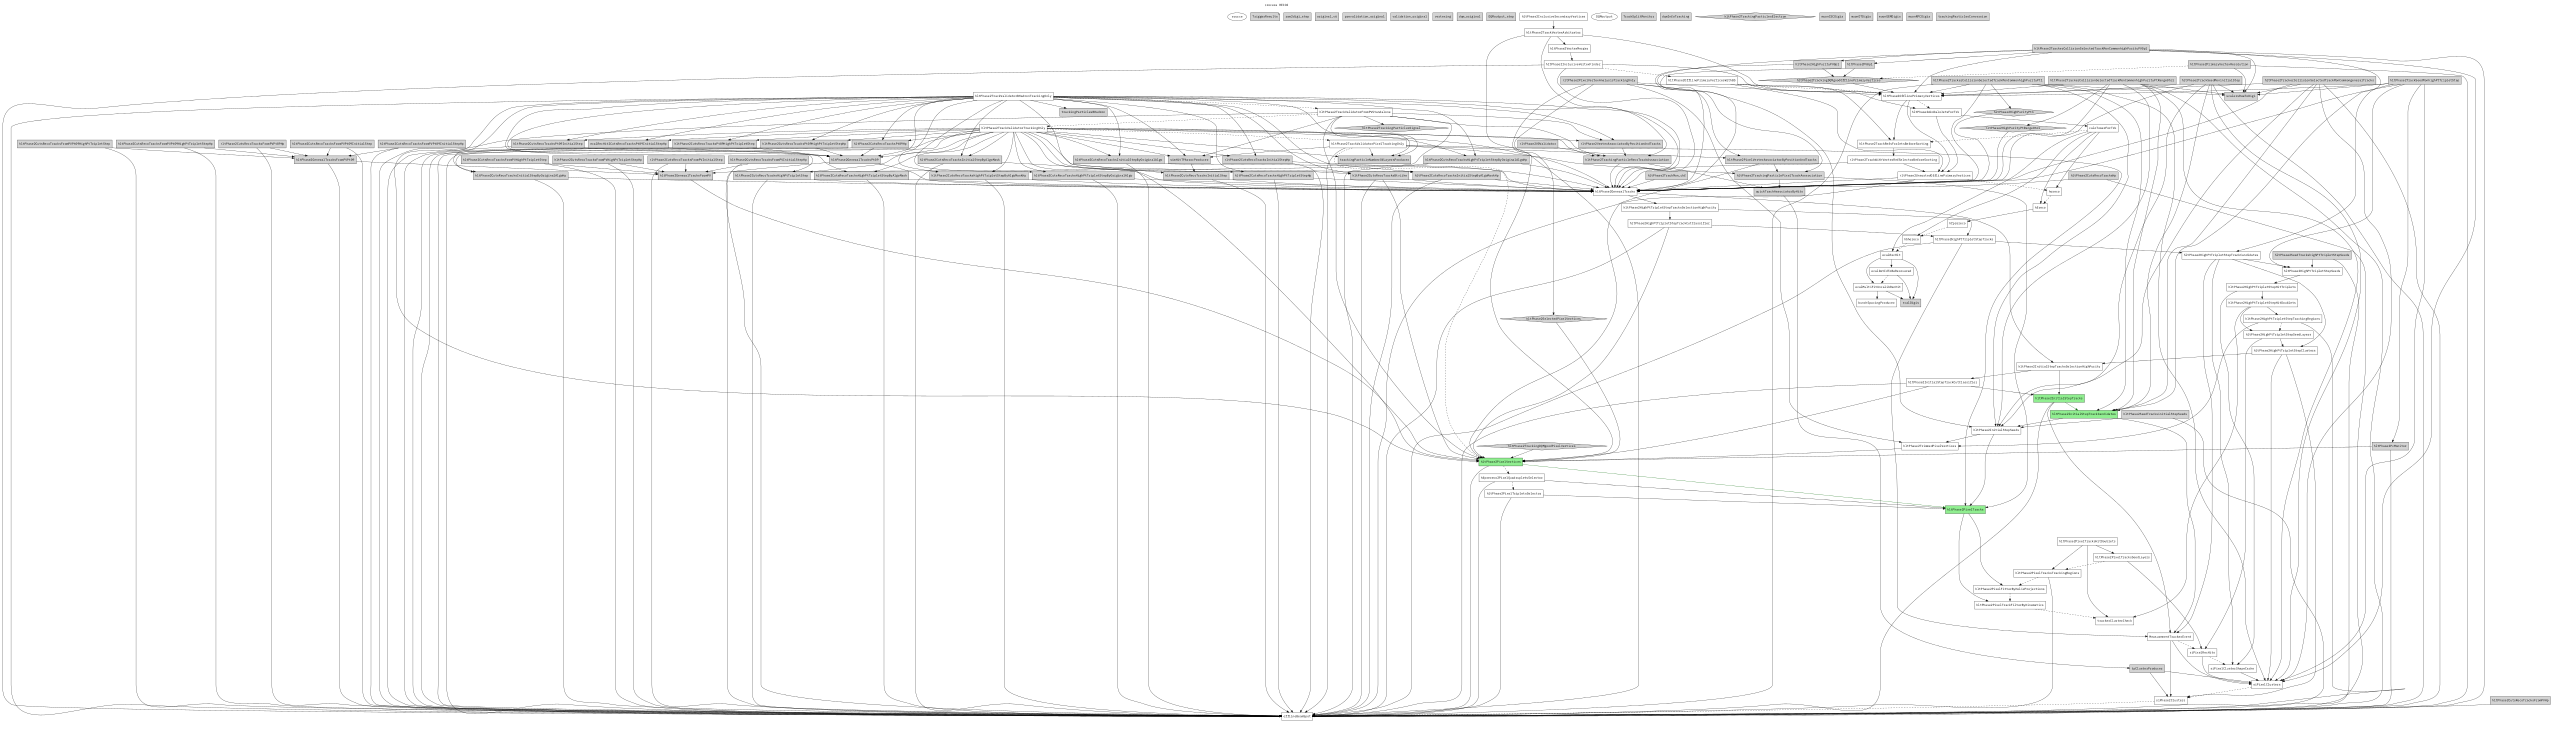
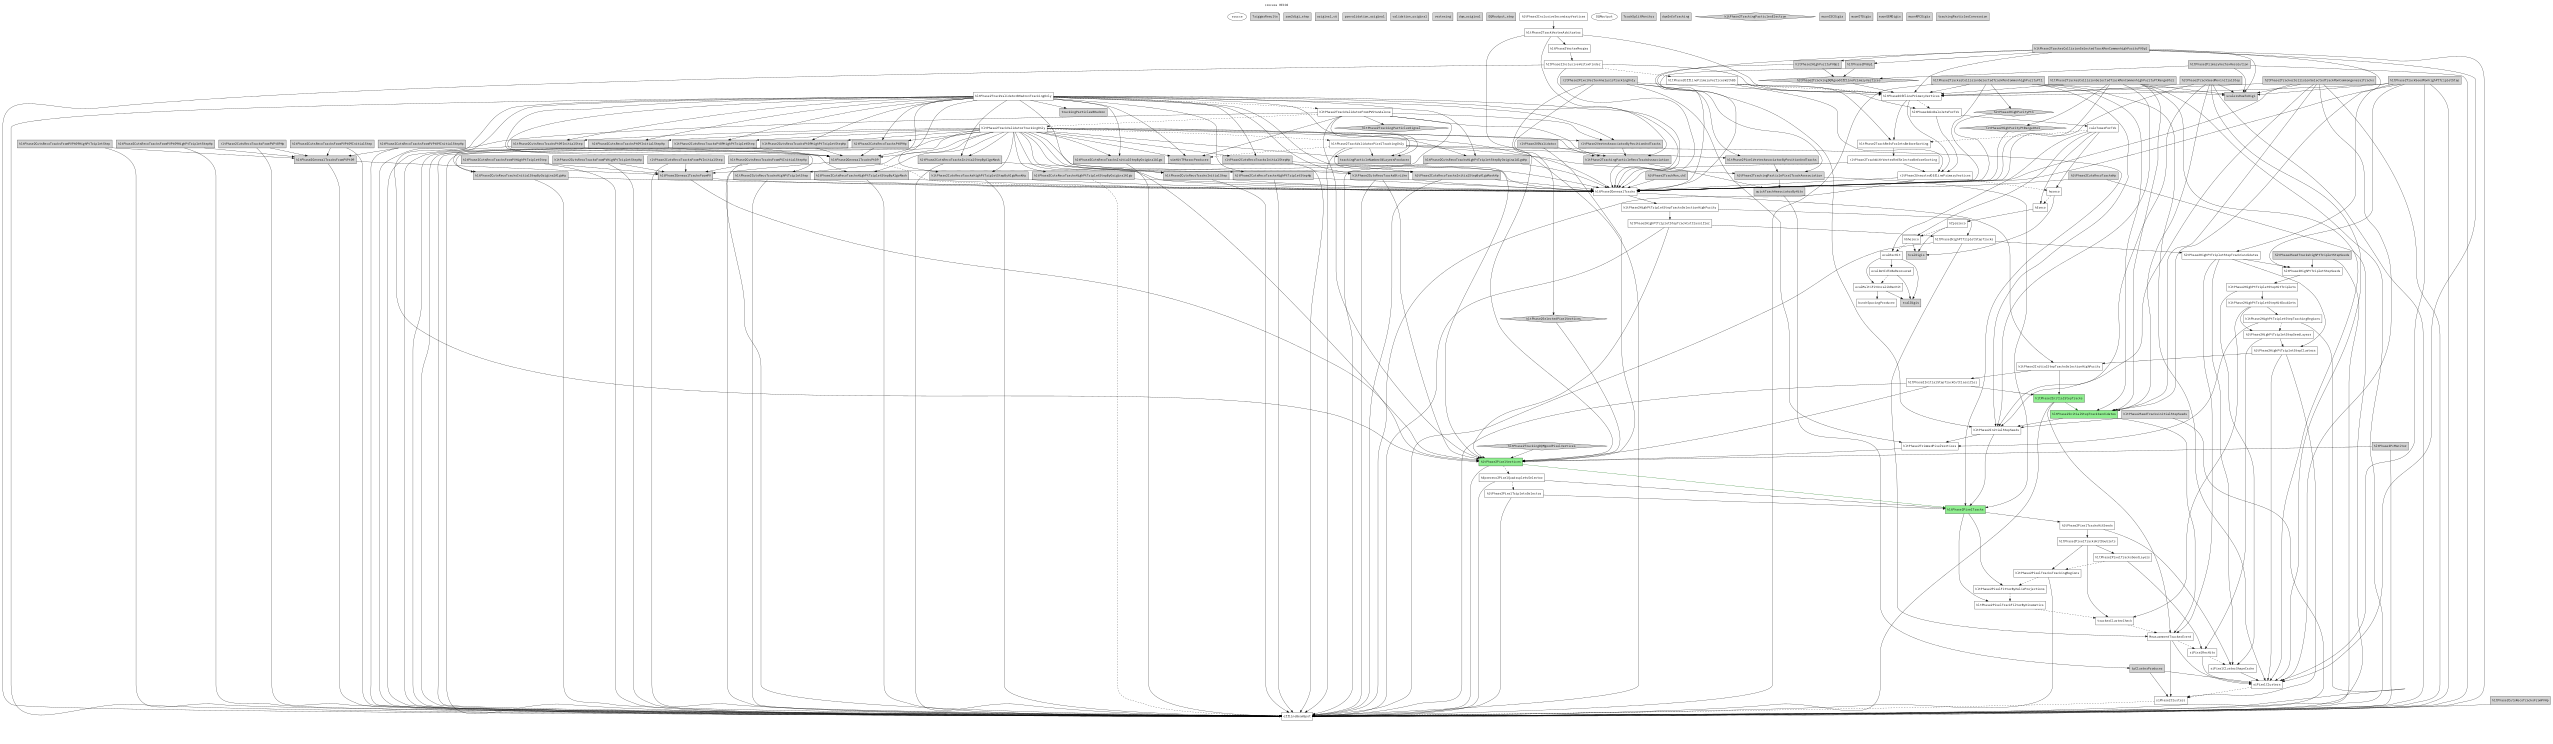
(2035, 72) -> (2035, 72)
(628, 144) -> (628, 144)
(1265, 152) -> (1265, 152)
(917, 164) -> none
(1192, 167) -> (1056, 168)
none -> (1152, 188)
(1233, 188) -> (1233, 188)
(1498, 228) -> (1498, 228)
none -> (1916, 255)
(2408, 261) -> (2447, 690)
(1617, 293) -> (1622, 325)
(1118, 513) -> (1118, 513)
none -> (2087, 526)
none -> (2141, 629)
